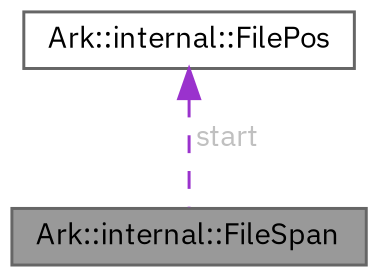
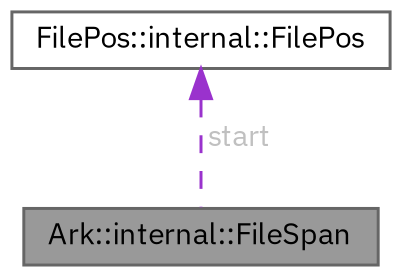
(189, 40) -> (201, 40)
